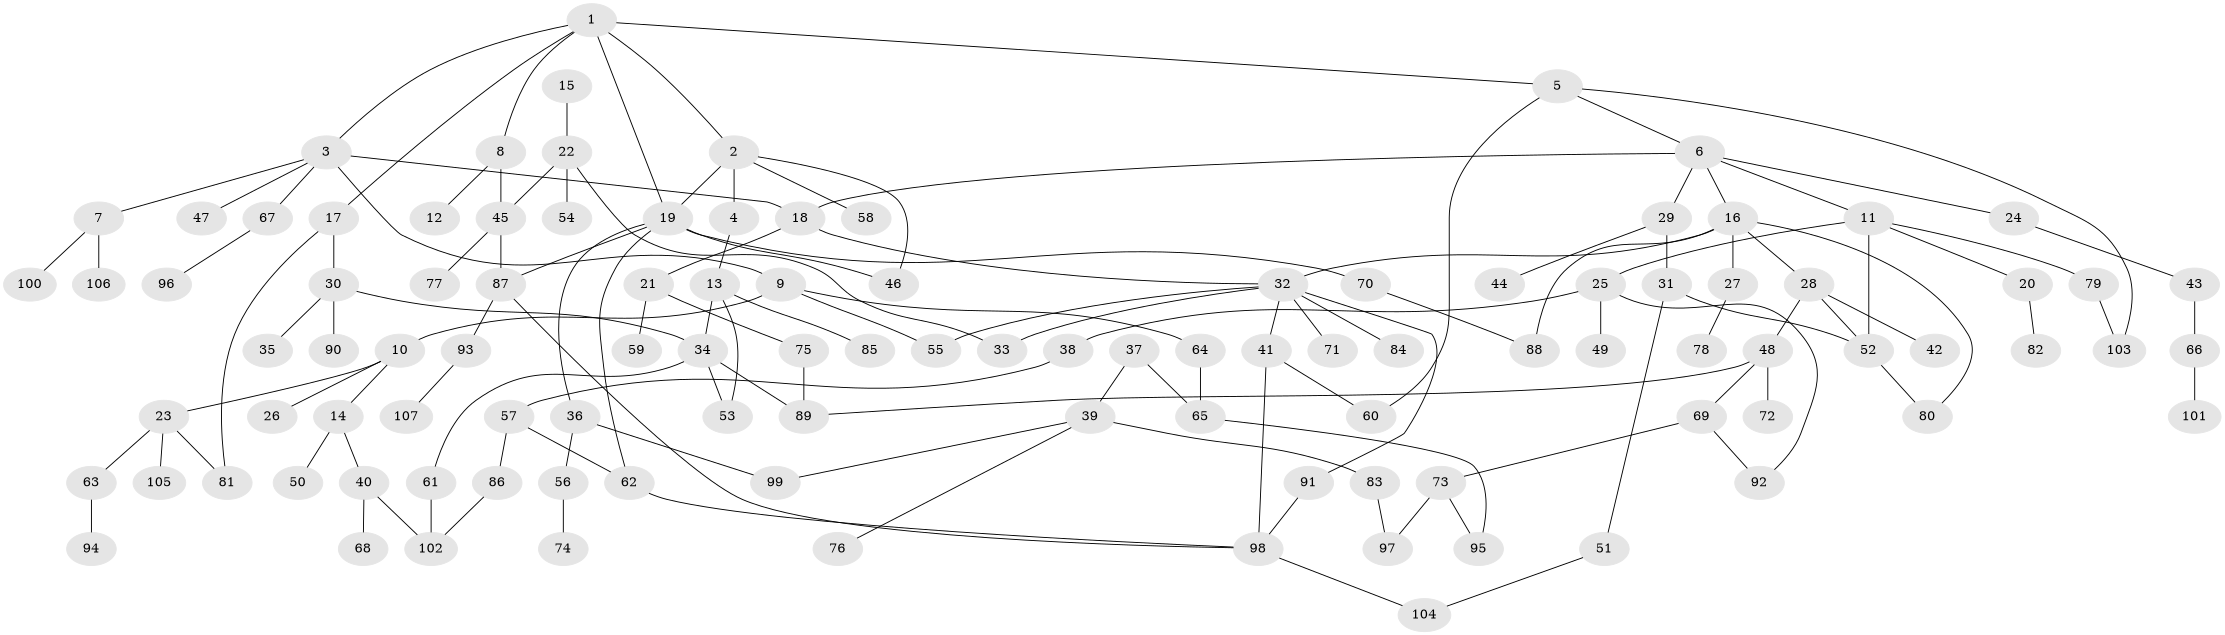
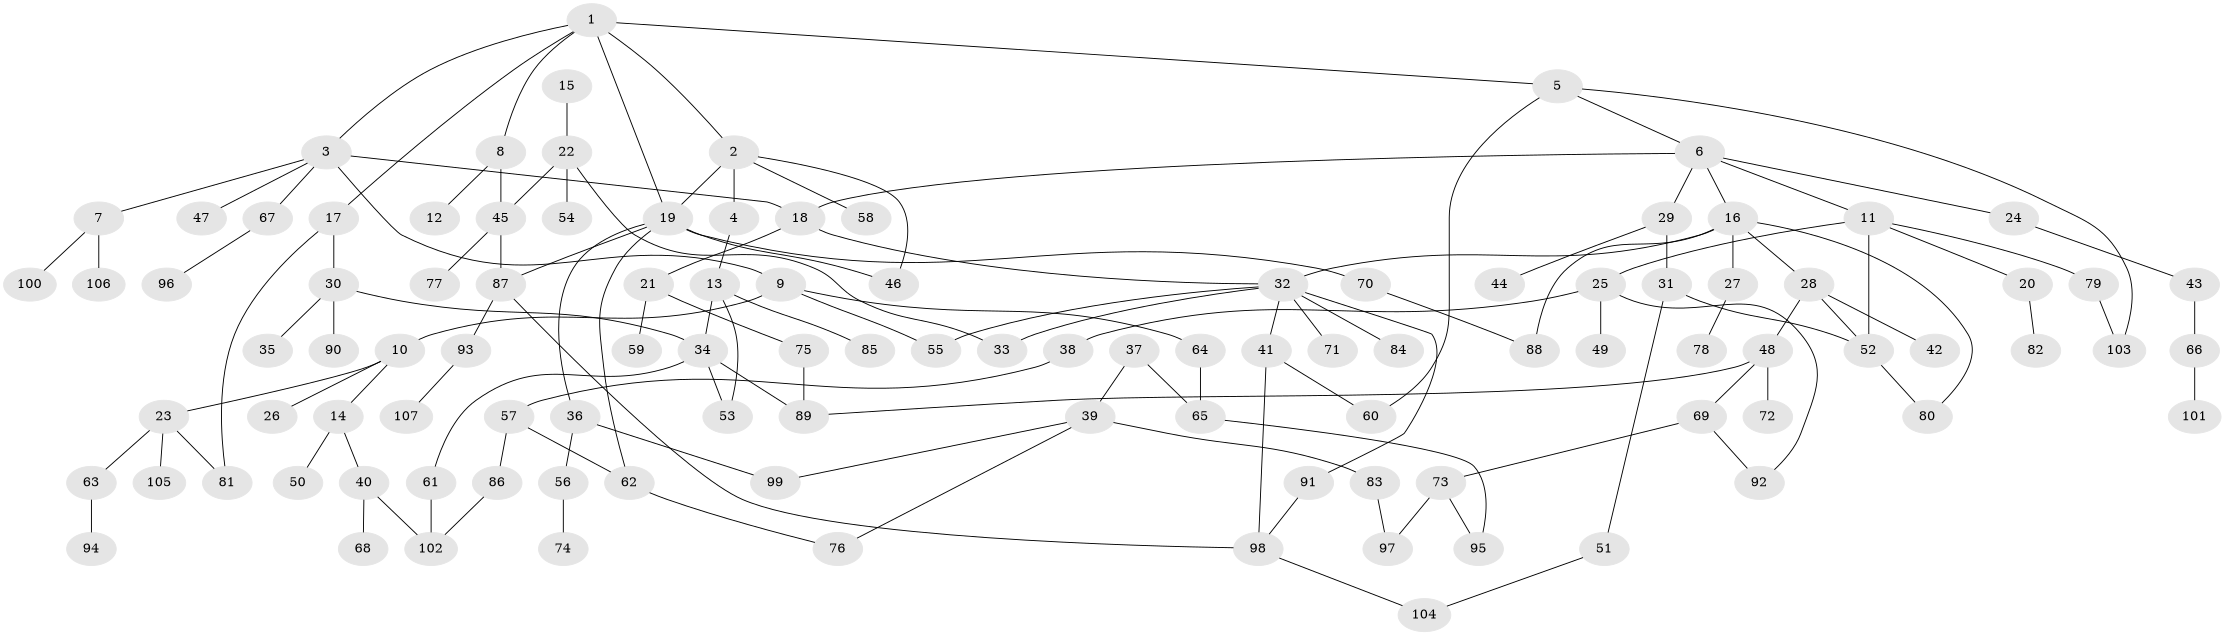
(940, 531) -> (732, 520)
